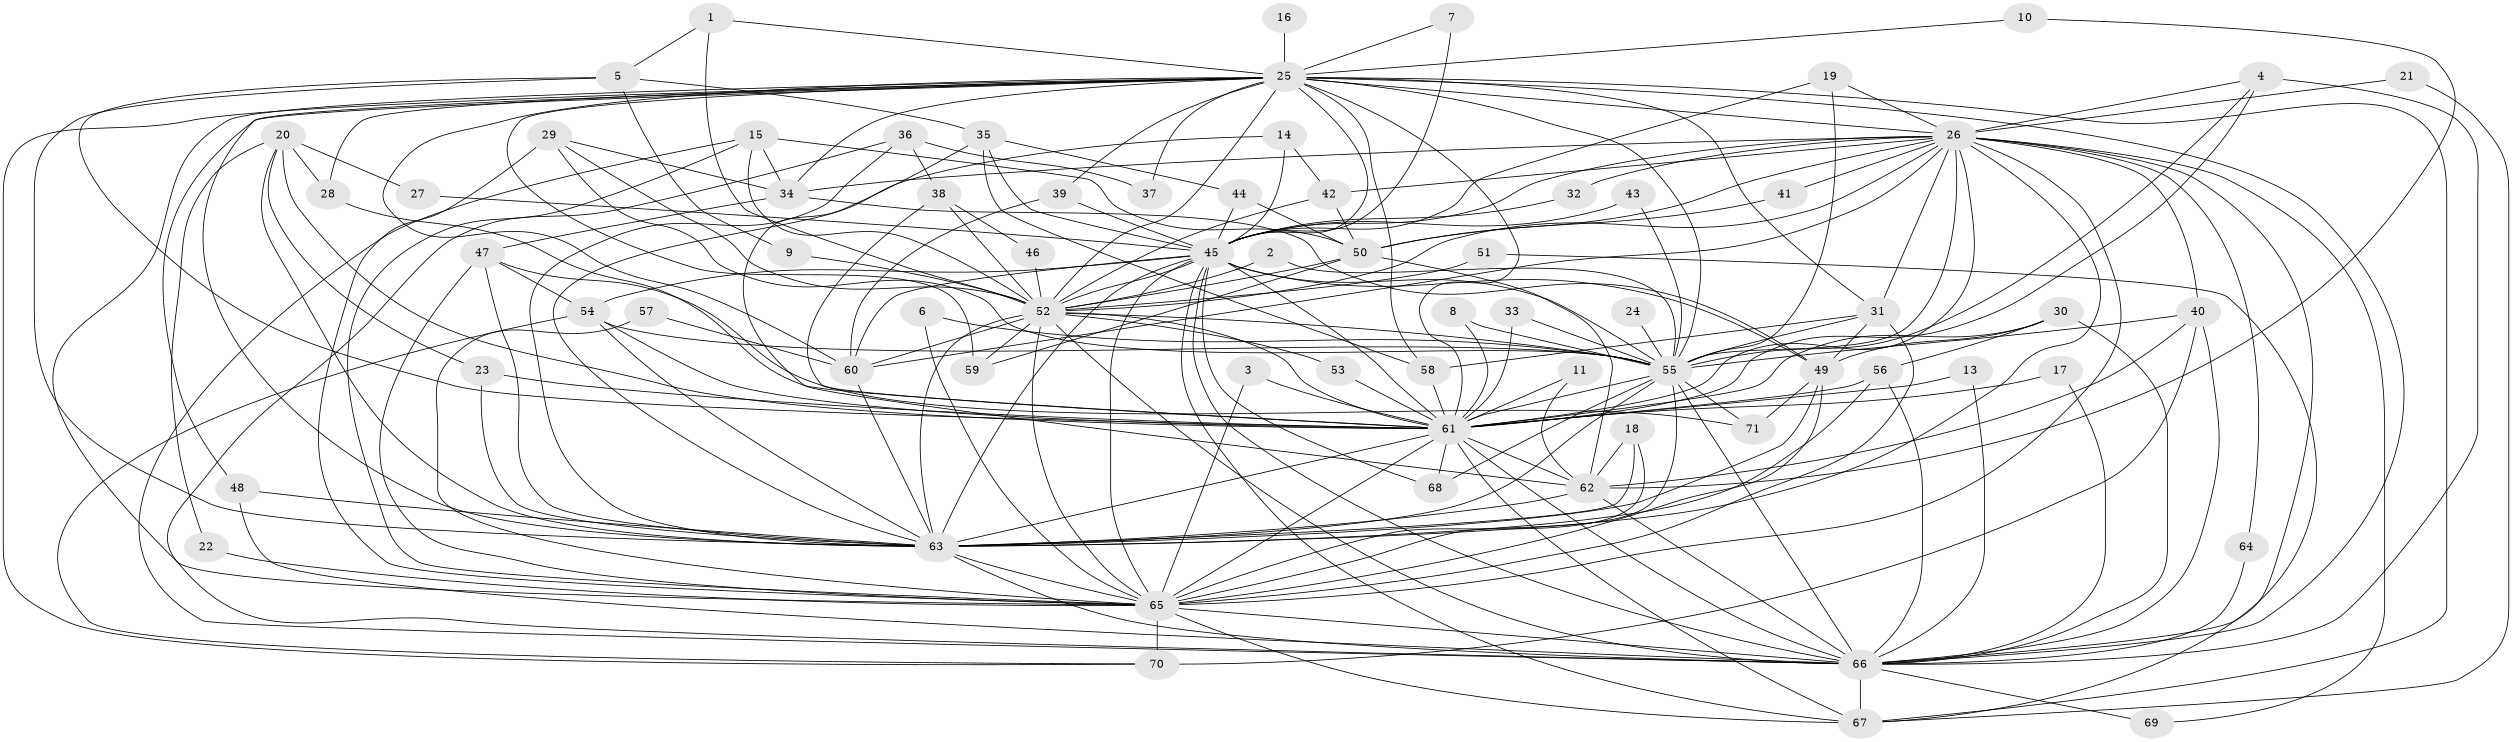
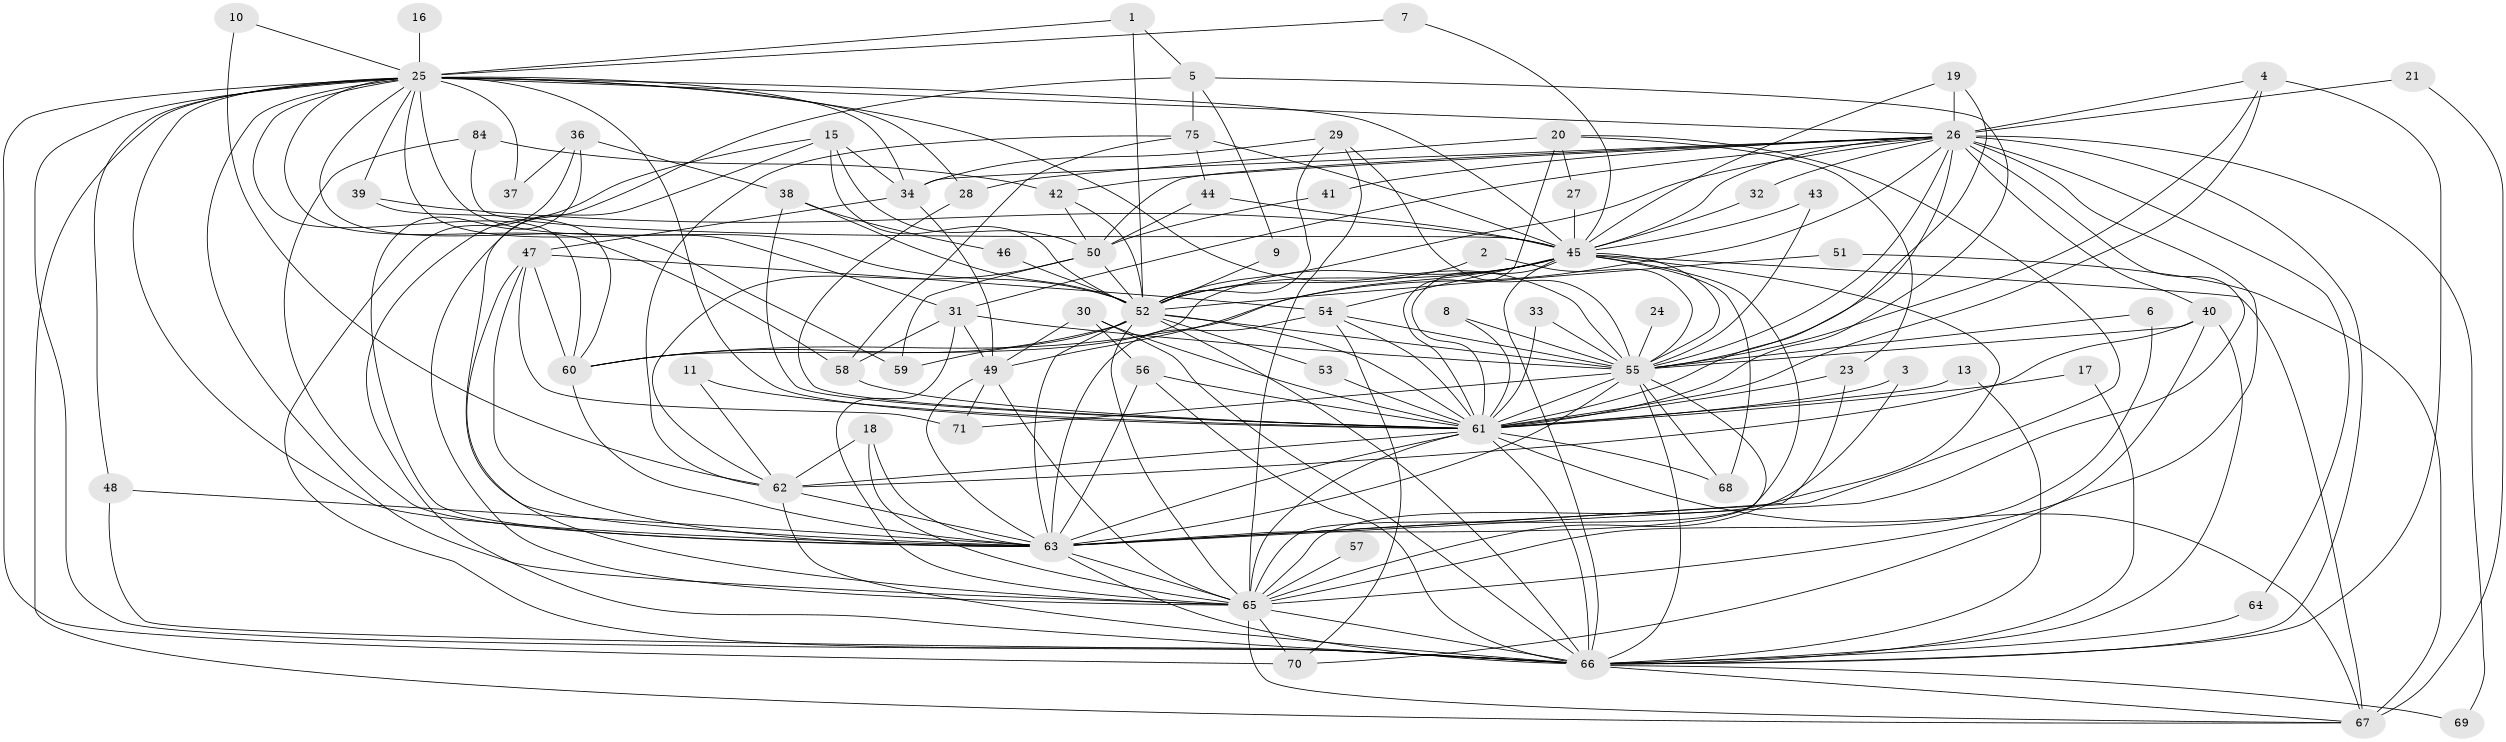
(984, 136) -> (1193, 136)
(1285, 136) -> (480, 136)
(720, 333) -> (550, 312)
(207, 547) -> none
